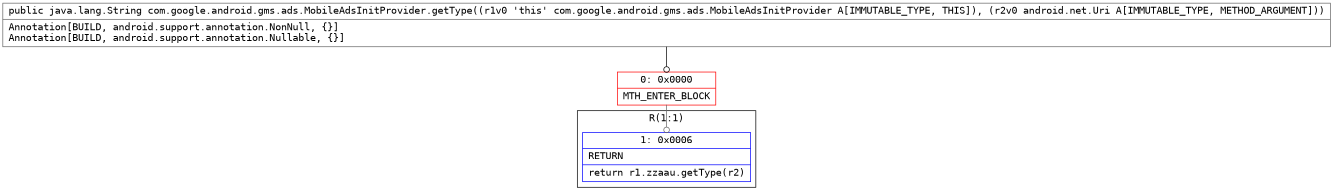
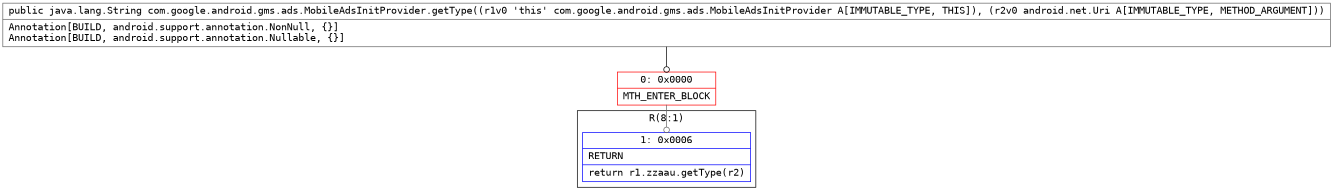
(667, 119) -> (667, 119)
